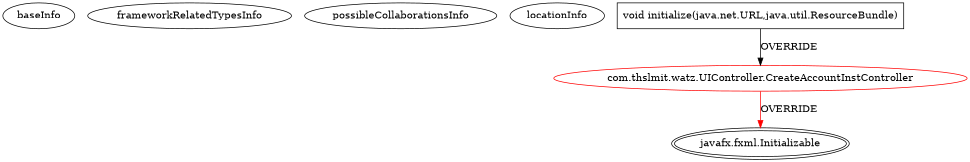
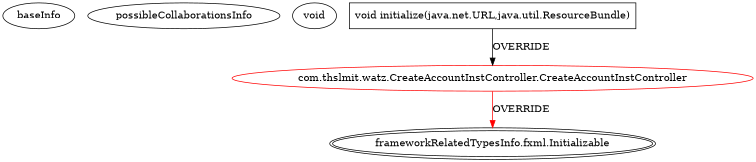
(190, 16) -> none
(557, 16) -> (315, 16)
(760, 78) -> (493, 78)
(760, 144) -> (493, 144)
